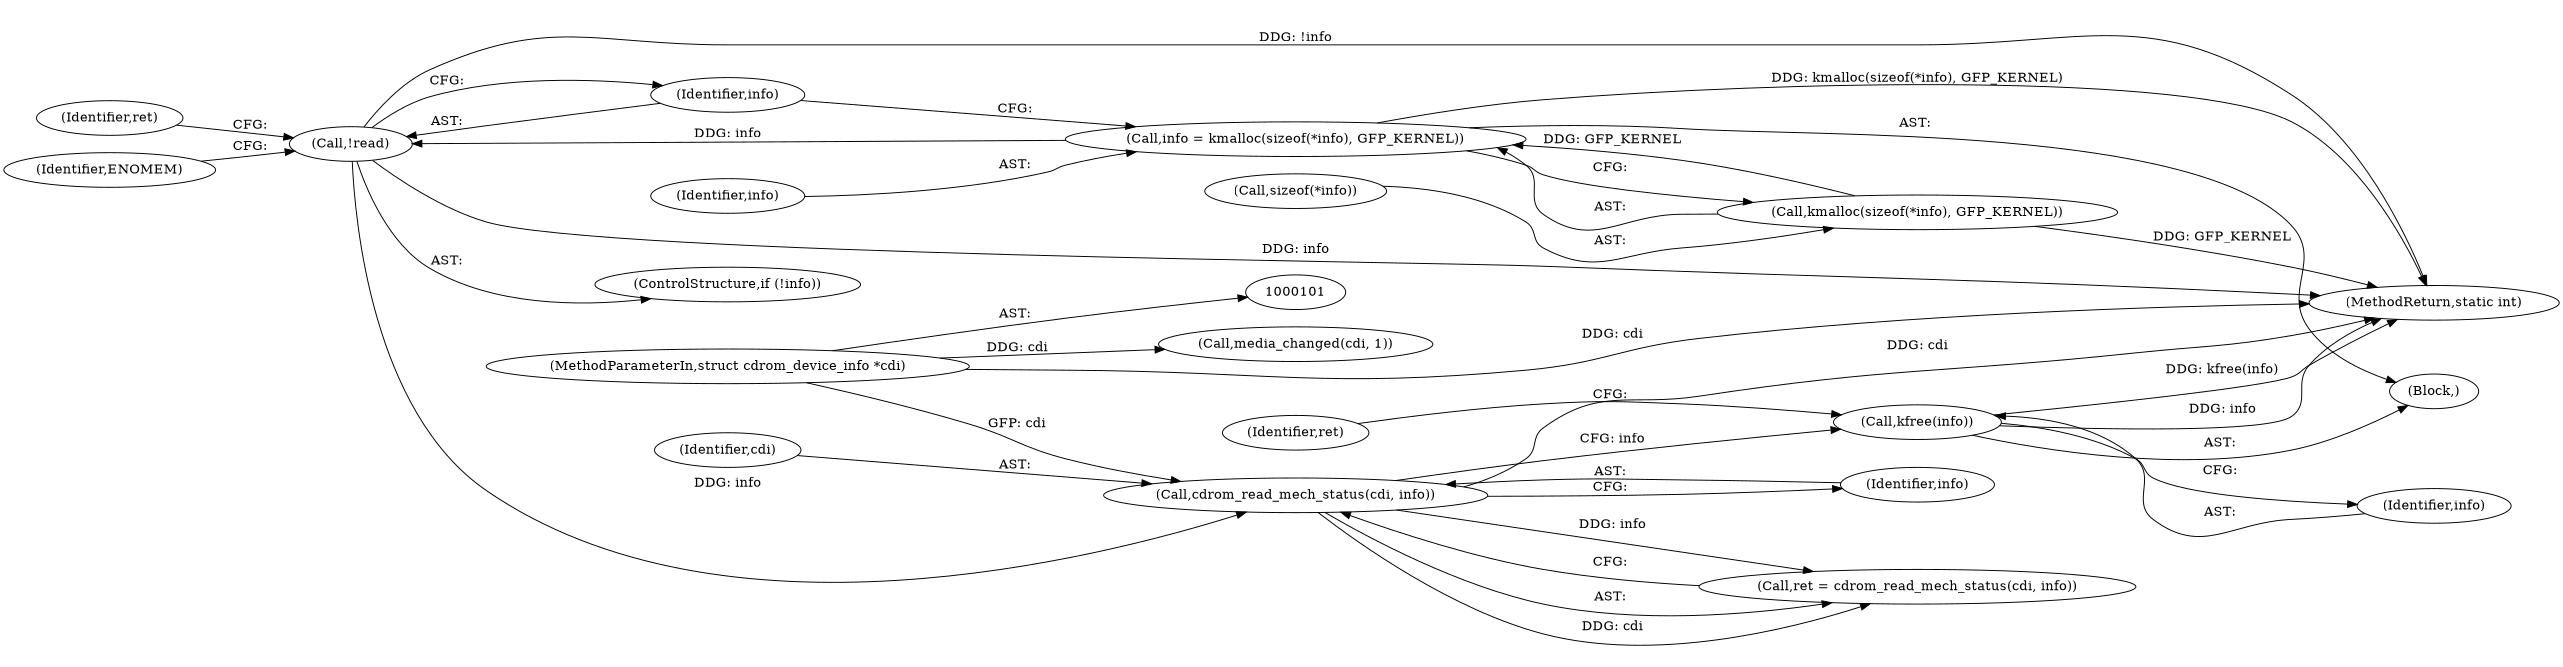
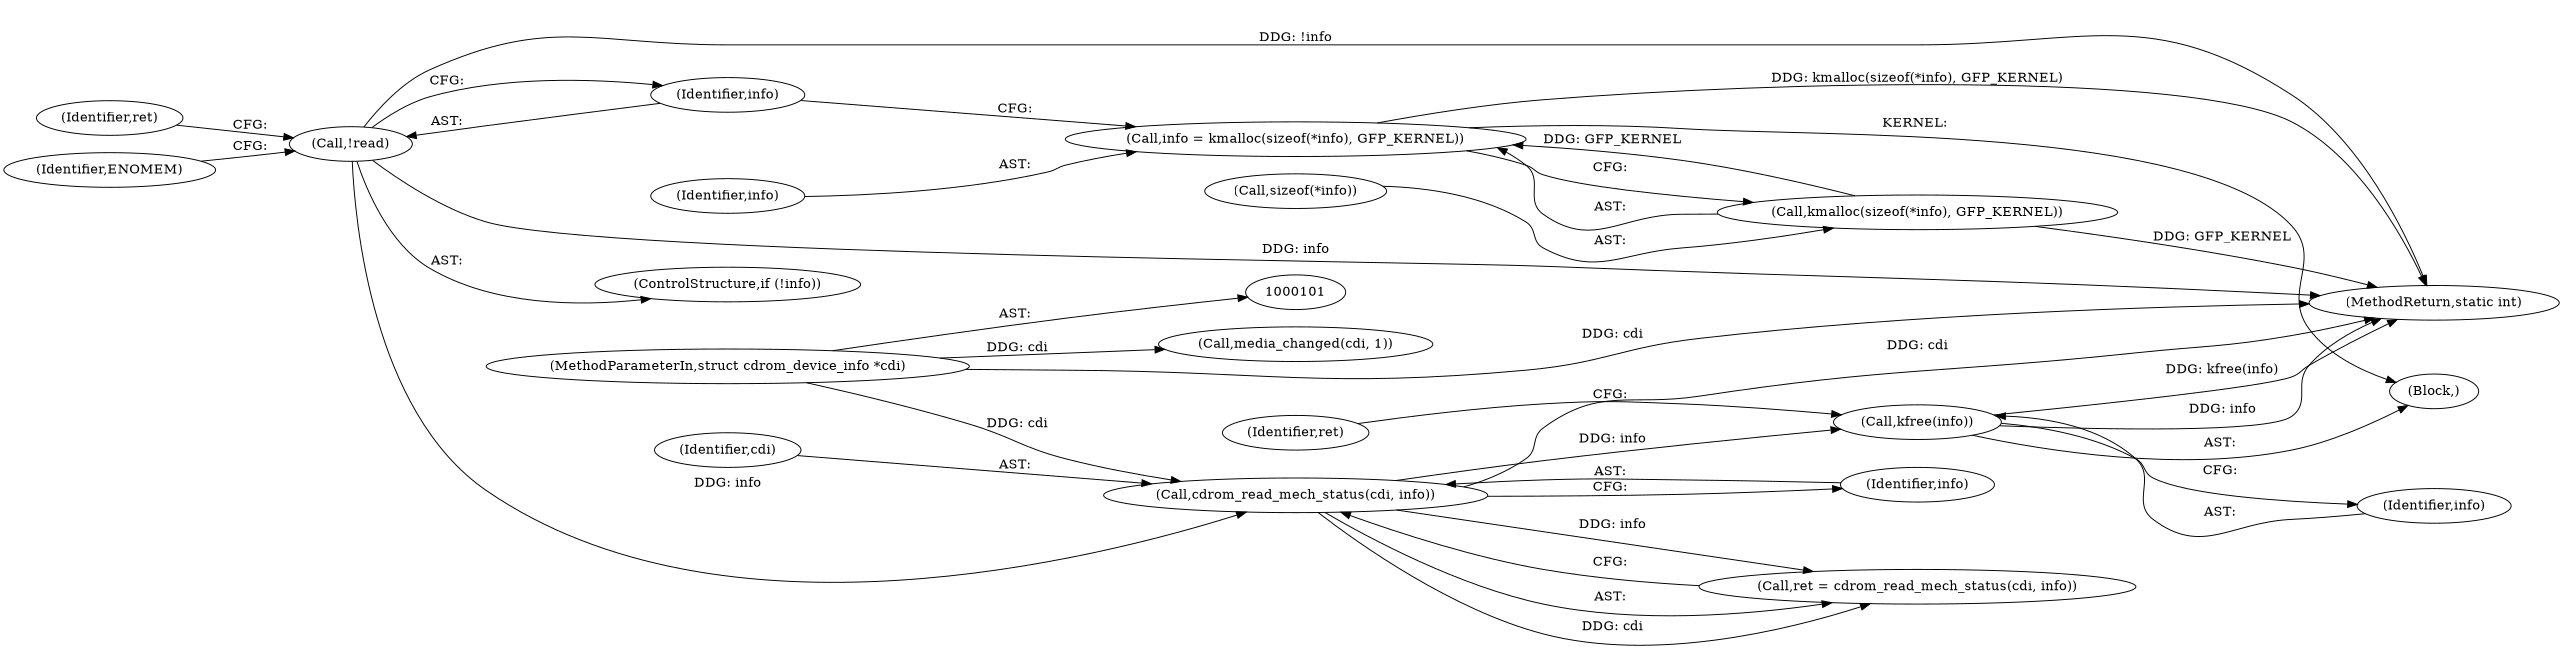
(1917, 123) -> (1917, 123)
(744, 142) -> none
(1017, 424) -> (1017, 424)
(1613, 439) -> (1613, 439)
